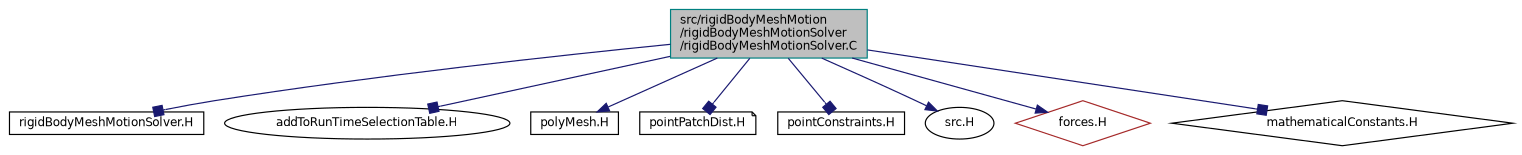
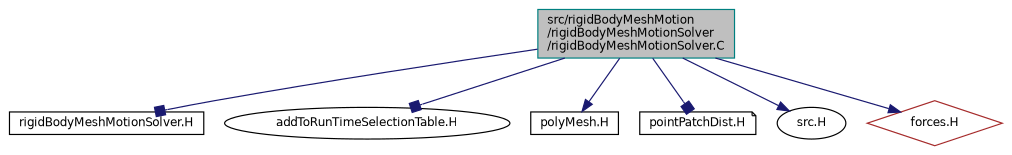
(841, 123) -> none
(1342, 123) -> none
